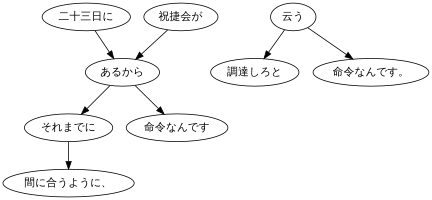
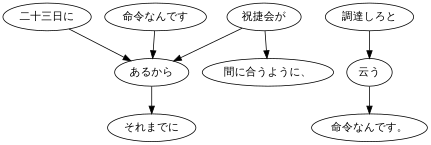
(277, 41) -> (369, 41)
(147, 97) -> (154, 41)
(69, 152) -> (266, 41)
